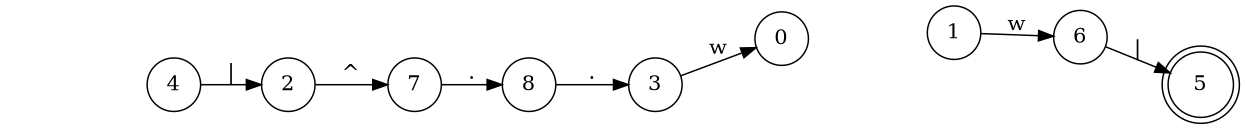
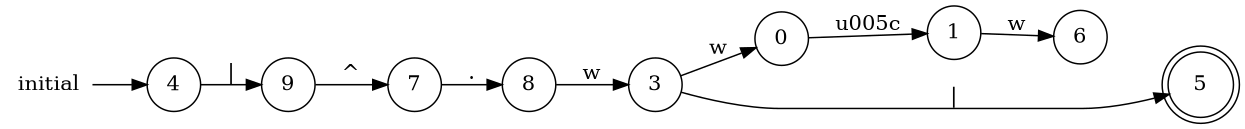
none -> (860, 36)
(1131, 57) -> (917, 108)
(592, 74) -> (592, 74)
none -> (49, 85)
(288, 85) -> (288, 85)
